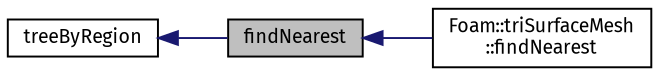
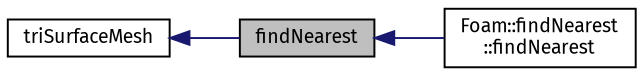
(83, 38) -> (89, 38)
(542, 38) -> (540, 38)
